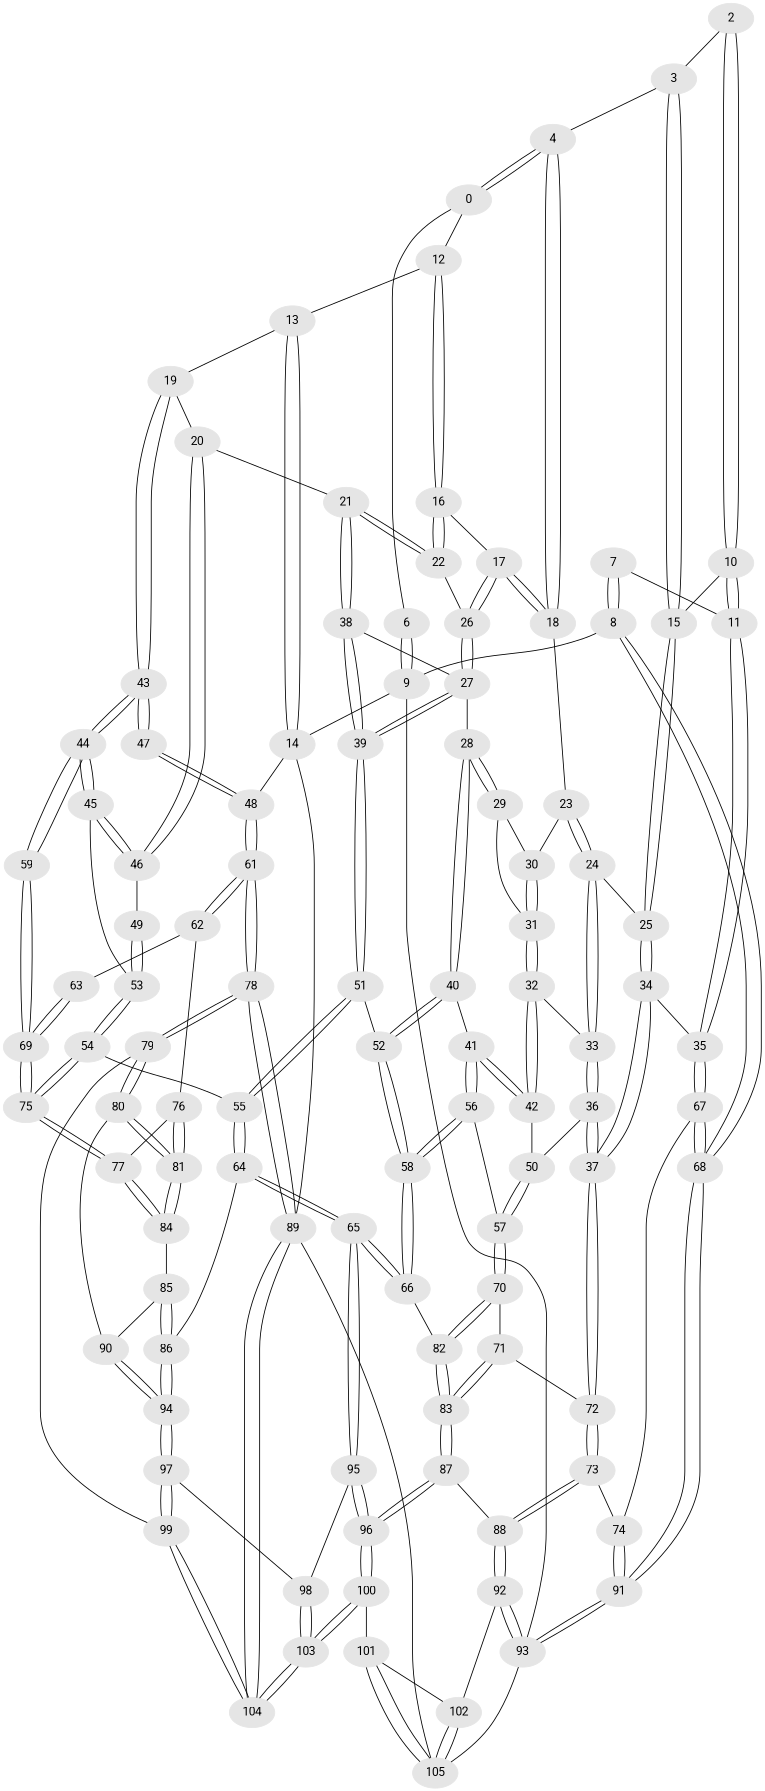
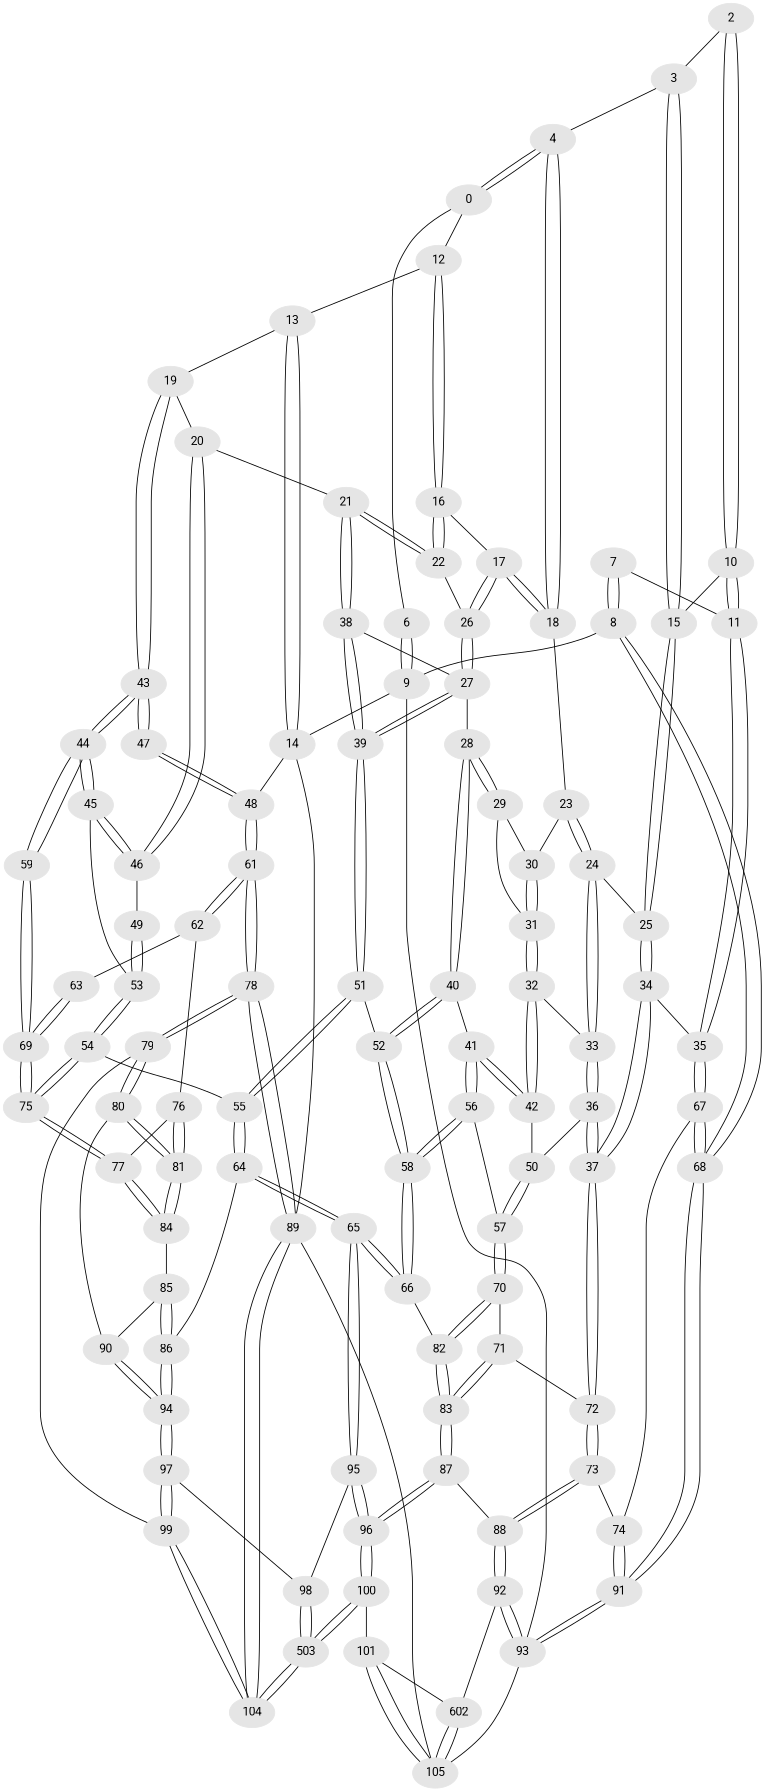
(306, 1652) -> (306, 1652)
(459, 1712) -> (459, 1712)
